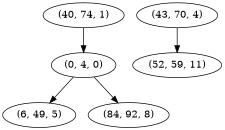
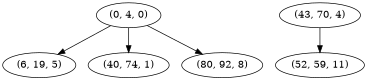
(84, 37) -> (129, 37)
(39, 115) -> (39, 65)
(129, 115) -> (222, 65)
